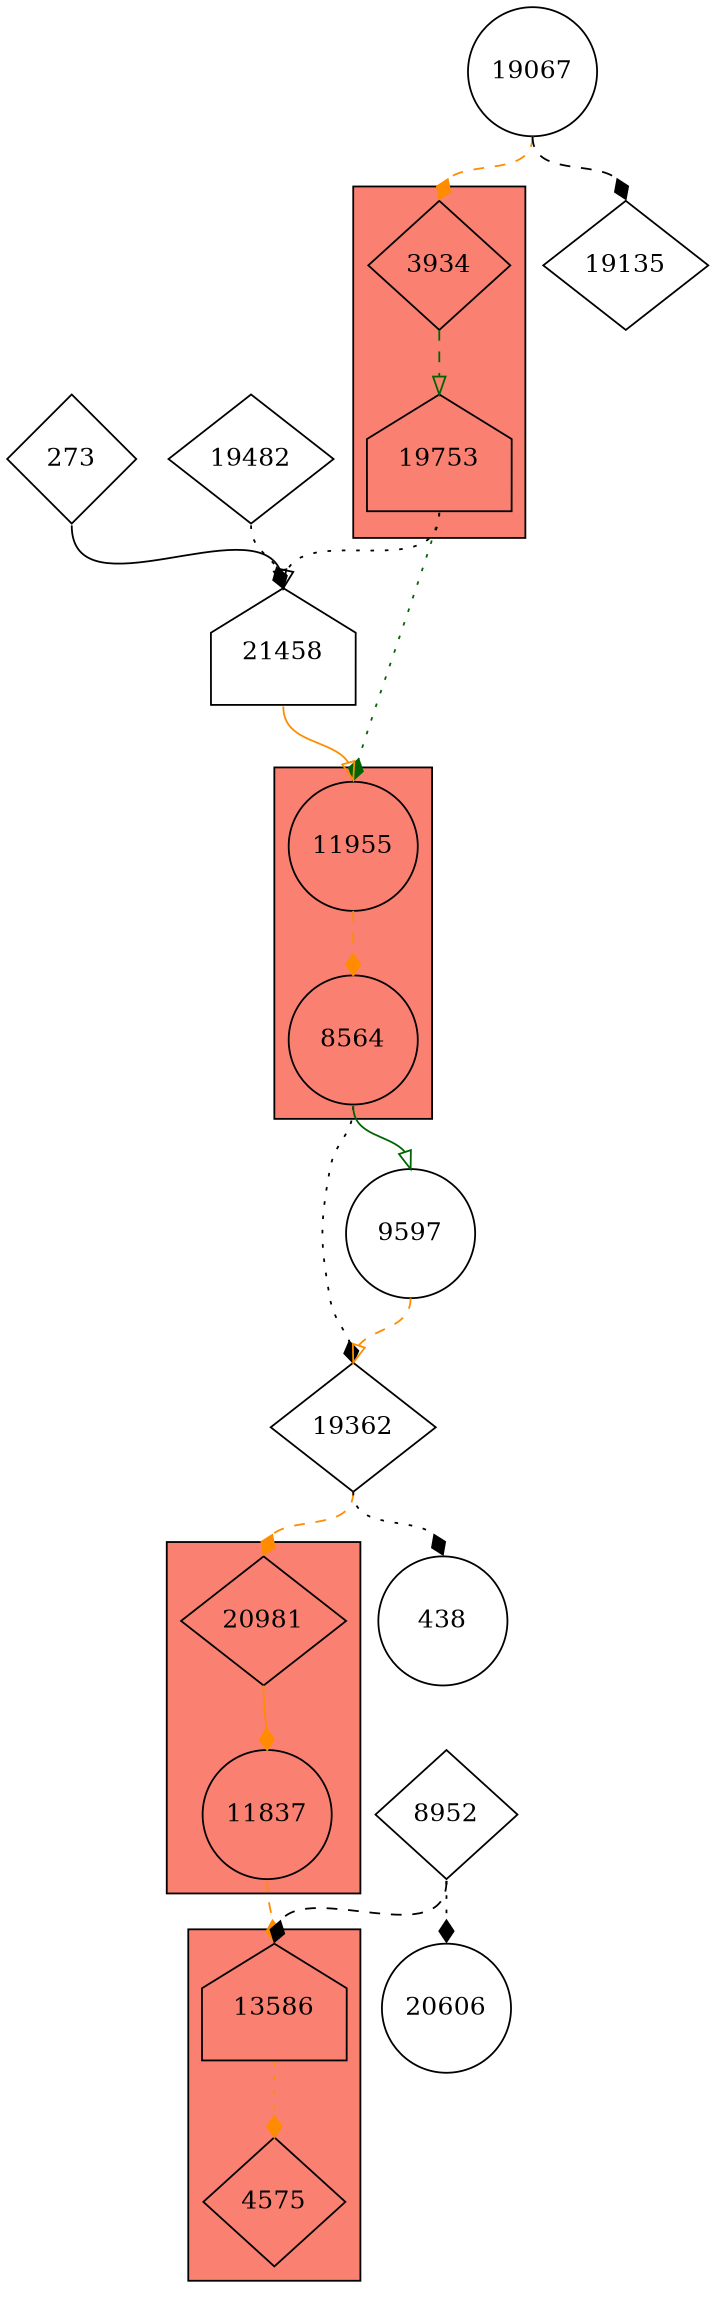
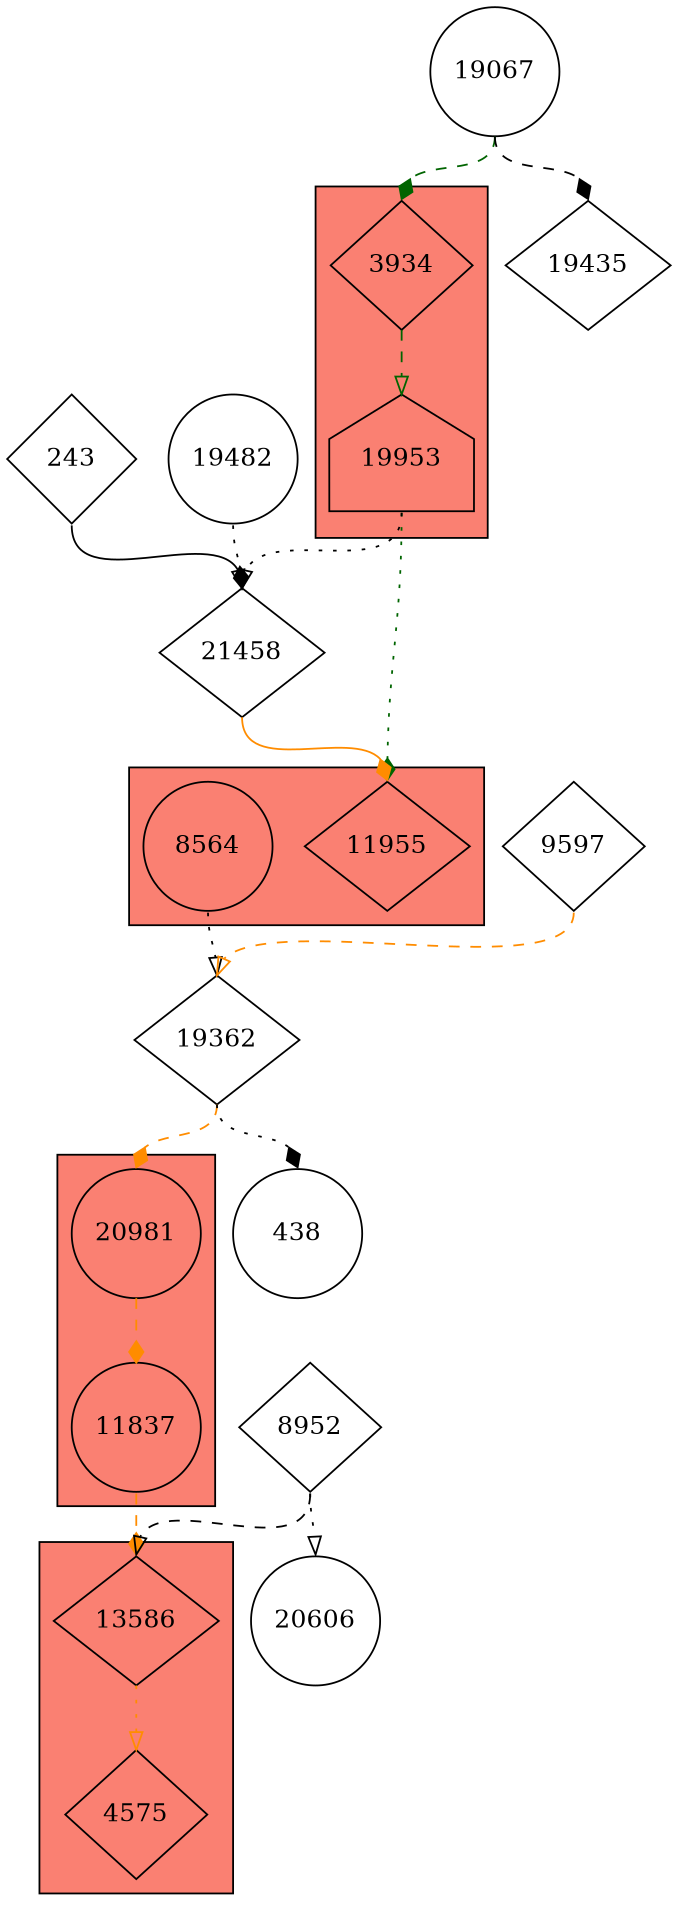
(497, 166) -> (459, 166)
(626, 265) -> (588, 265)
(72, 459) -> (72, 459)
(251, 459) -> (233, 459)
(439, 459) -> (402, 459)
(283, 653) -> (242, 653)
(310, 740) -> (304, 749)
(353, 846) -> (387, 846)
(353, 932) -> none
(374, 1134) -> none
(323, 1223) -> (211, 936)
(411, 1234) -> (574, 846)
(264, 1621) -> (136, 1234)
(264, 1707) -> (136, 1319)
(446, 1901) -> (312, 1522)
(371, 1913) -> (232, 1525)
(274, 2008) -> (136, 1621)
(274, 2089) -> (136, 1709)
